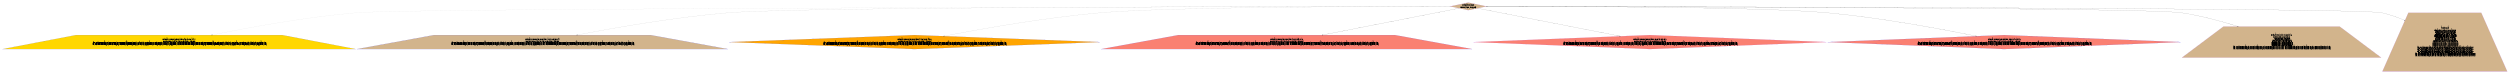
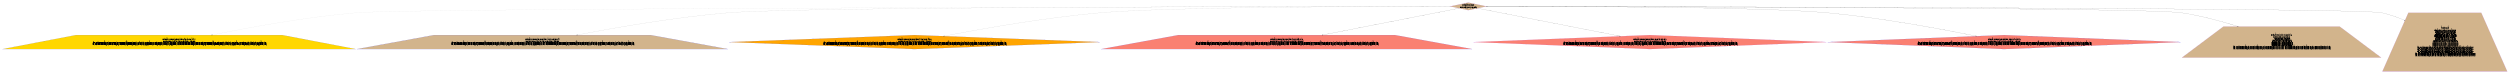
(1468, 6) -> (1468, 6)
